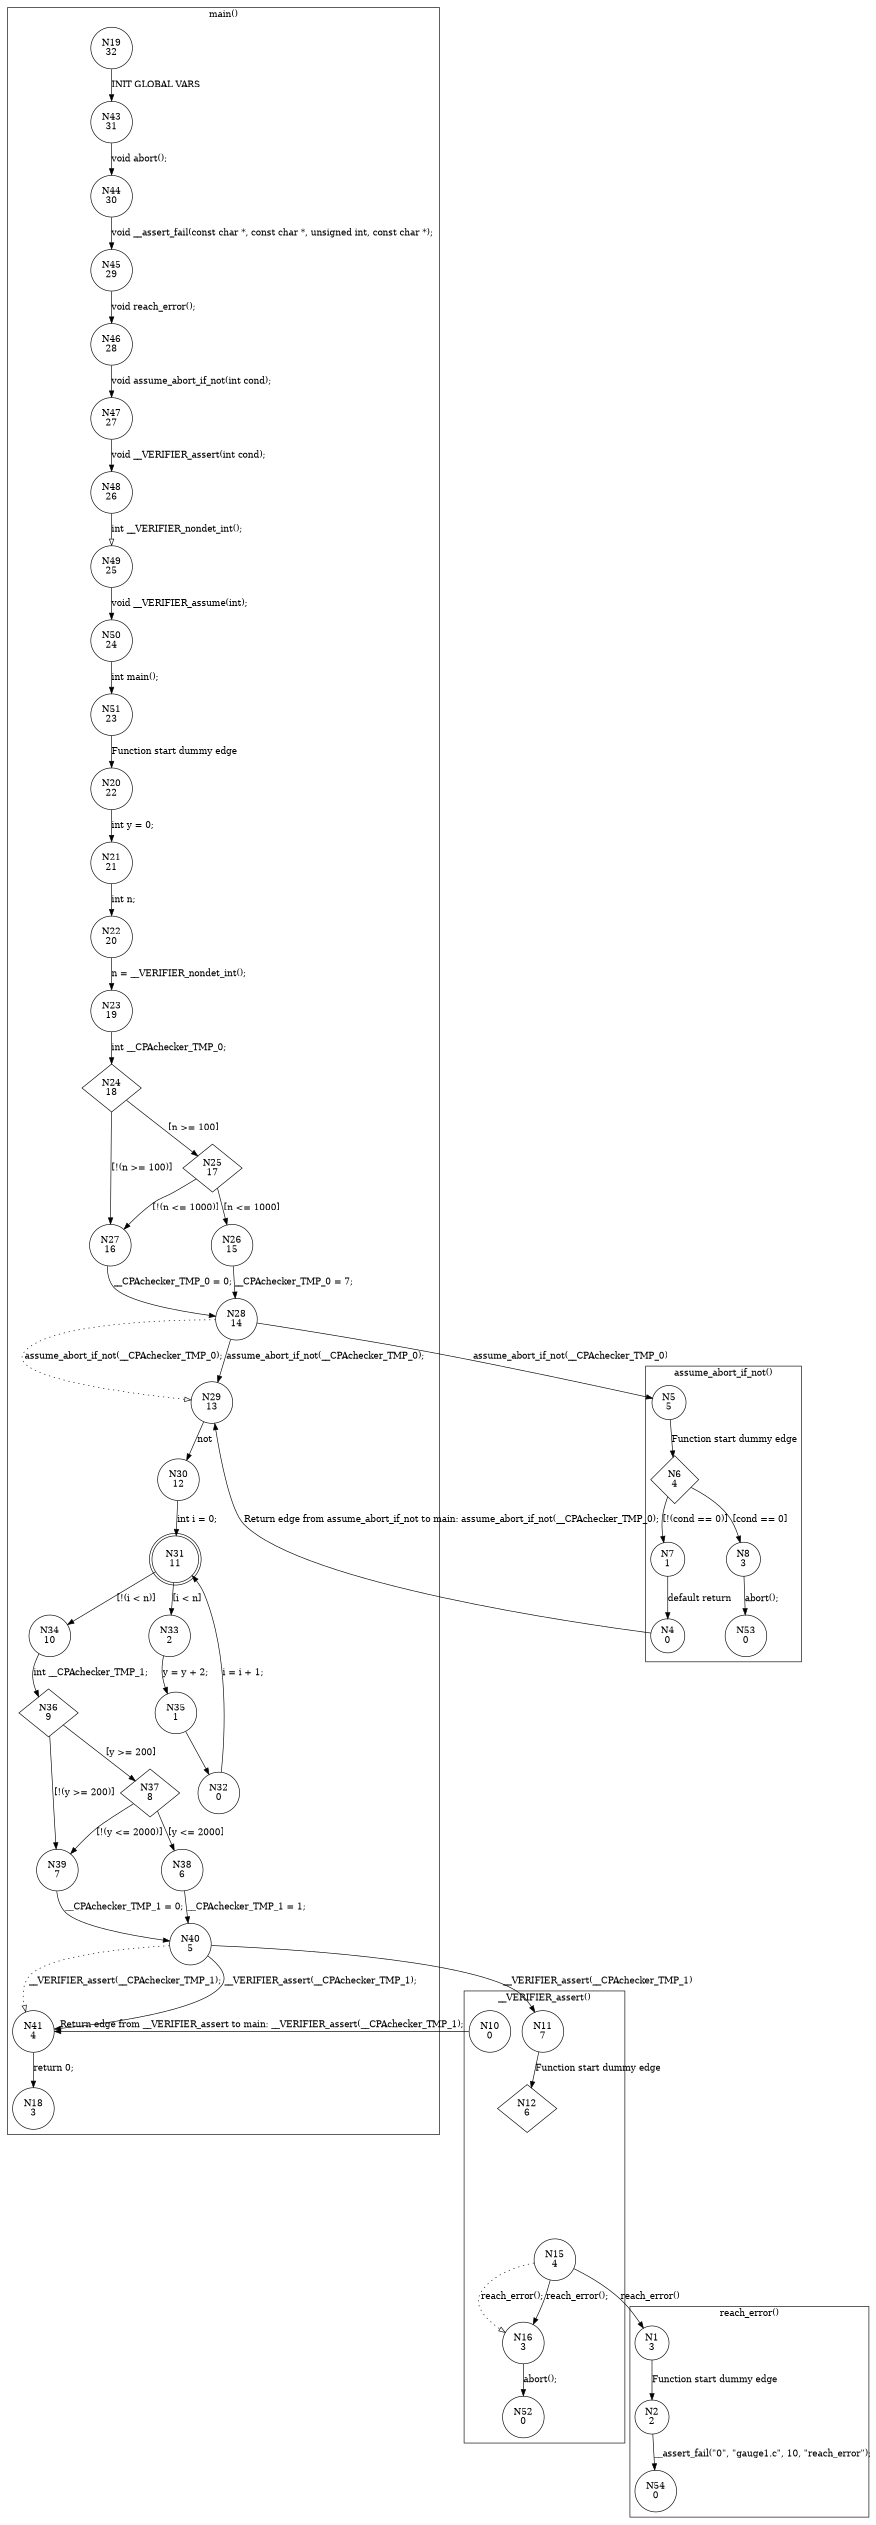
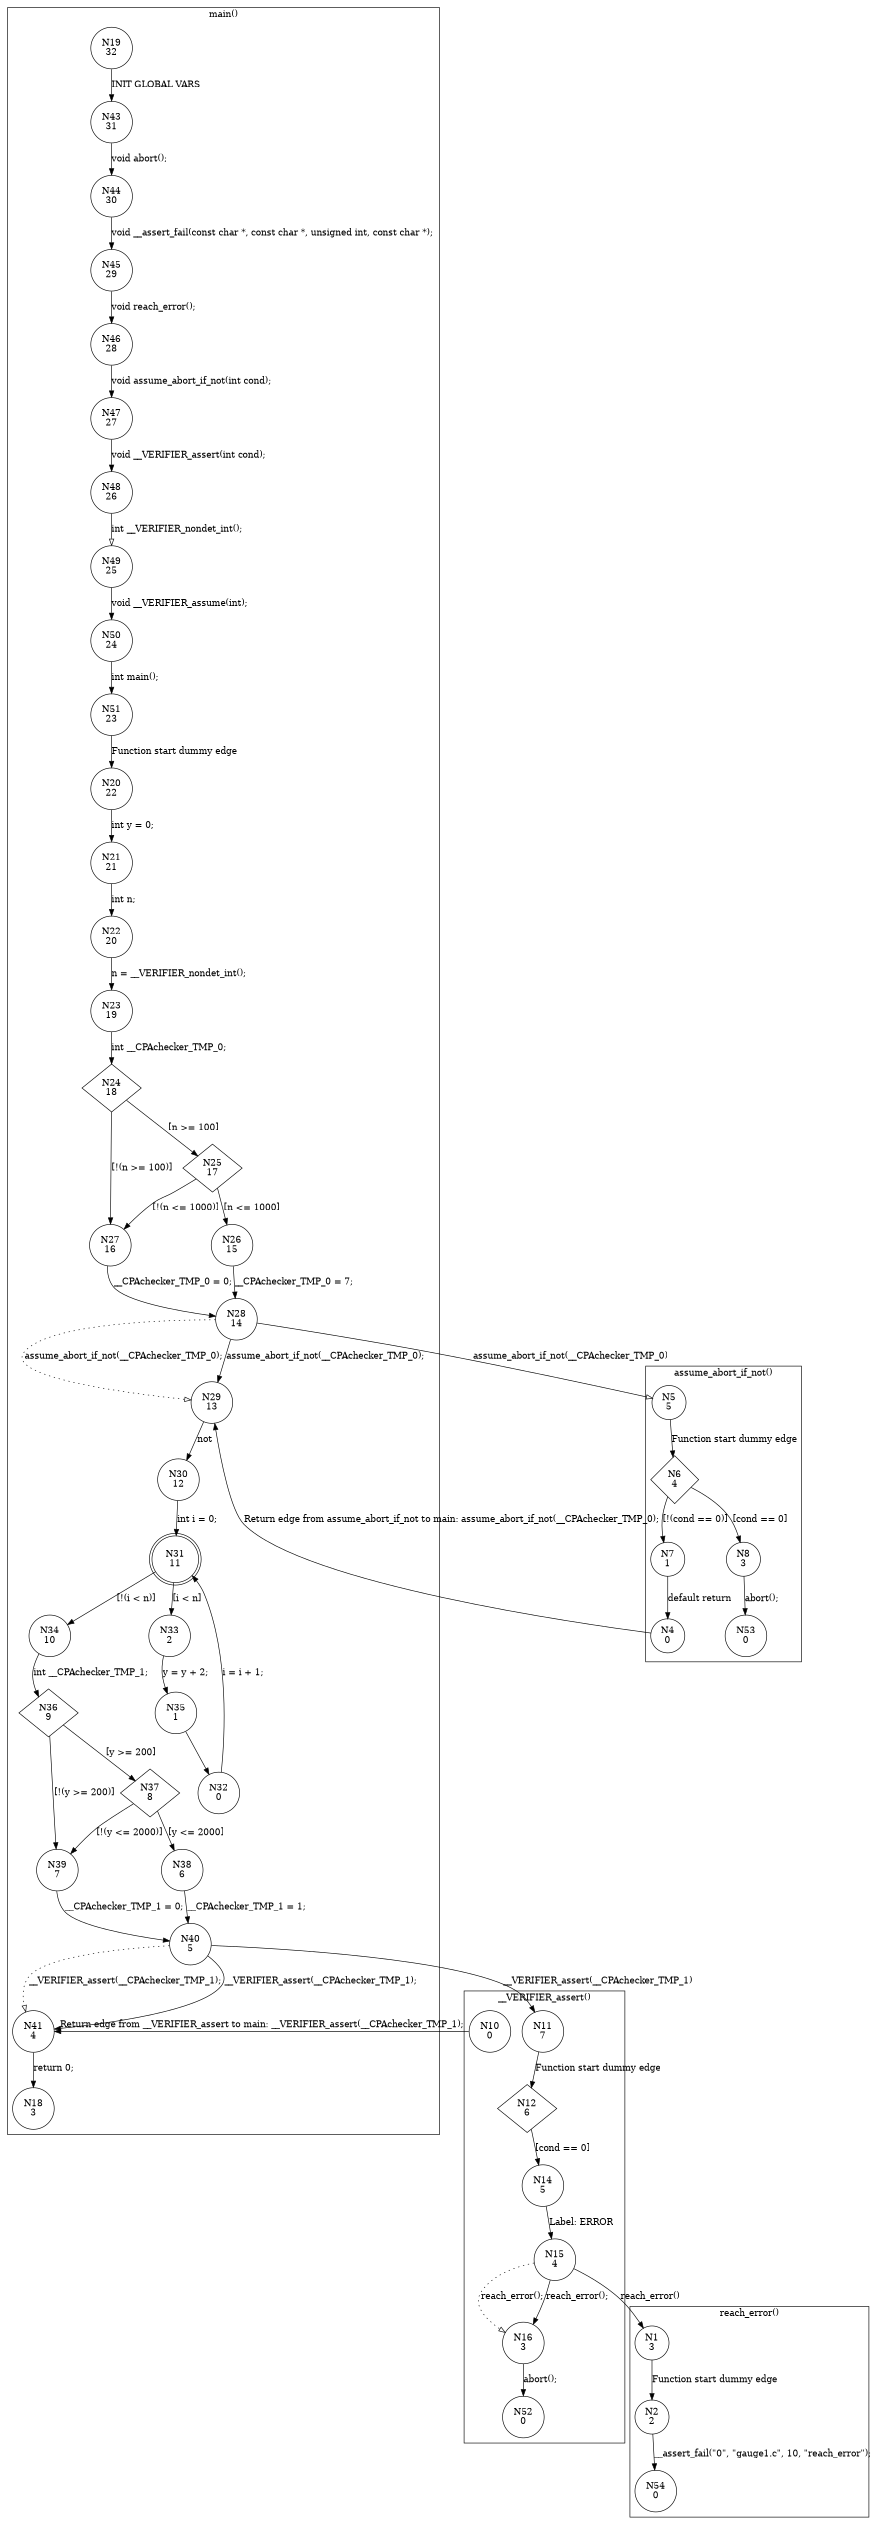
(452, 1356) -> (452, 1356)
none -> (543, 2186)
